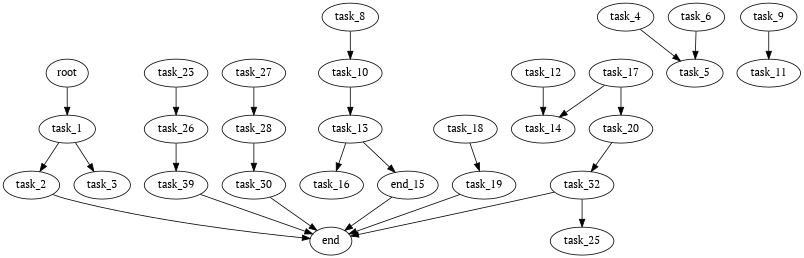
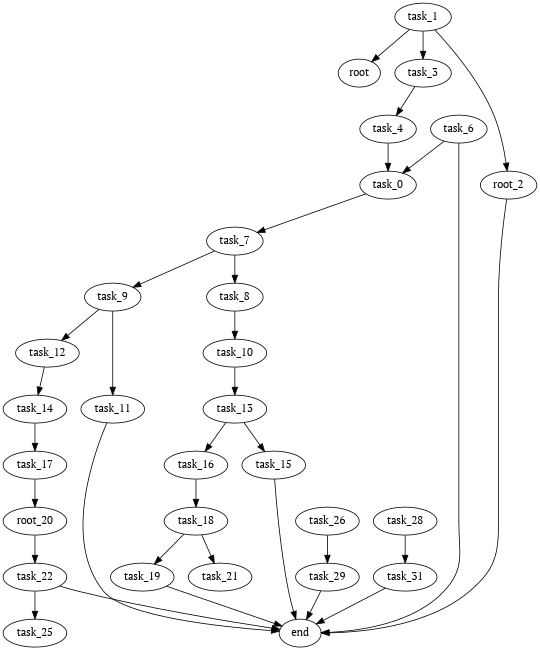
(176, 73) -> none
(254, 73) -> none
(695, 73) -> (388, 185)
(67, 97) -> (394, 43)
none -> (408, 98)
(585, 99) -> (35, 433)
(621, 129) -> (35, 521)
(31, 185) -> (509, 185)
(176, 185) -> (327, 577)
(254, 185) -> (405, 577)
(408, 185) -> (274, 465)
(582, 185) -> (35, 577)
none -> (235, 241)
none -> (83, 322)
none -> (459, 432)
none -> (196, 489)
none -> (220, 577)
none -> (103, 591)
